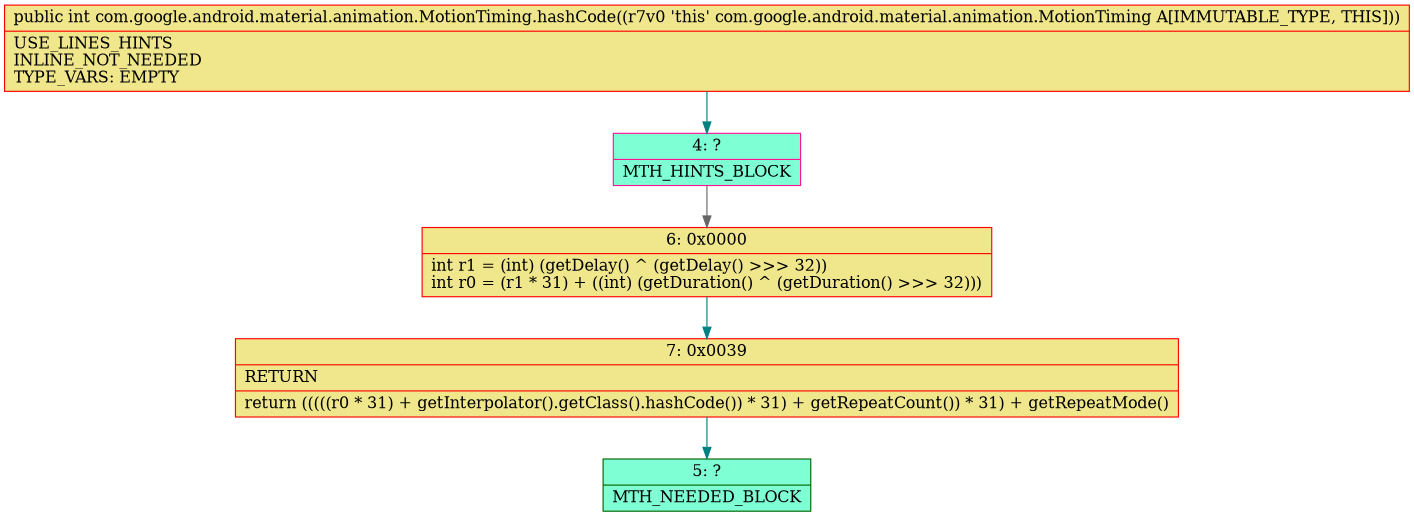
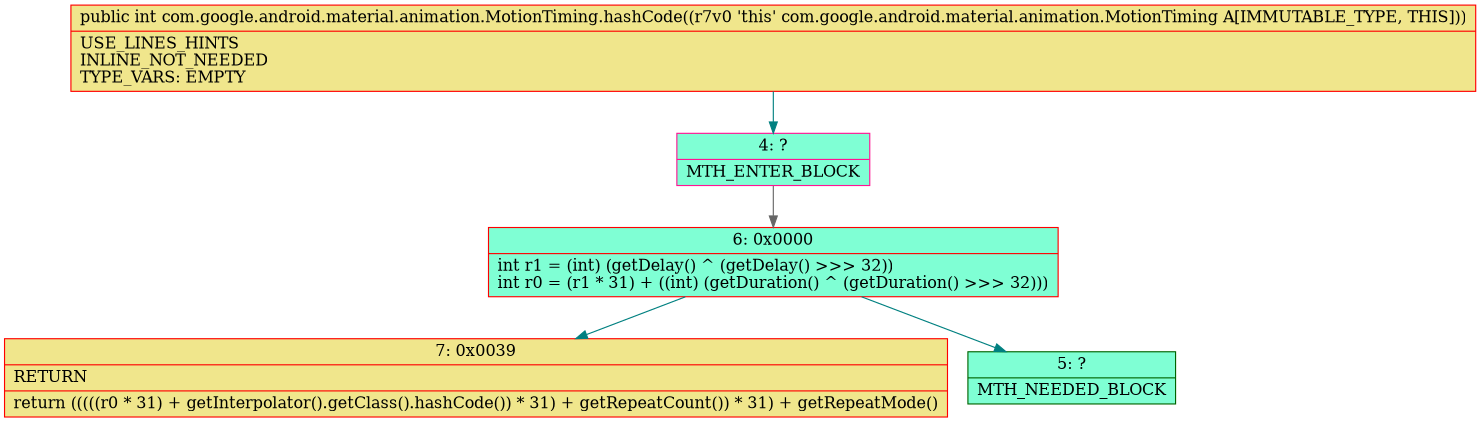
(707, 172) -> (773, 172)
(707, 262) -> (773, 262)
(707, 432) -> (928, 322)
